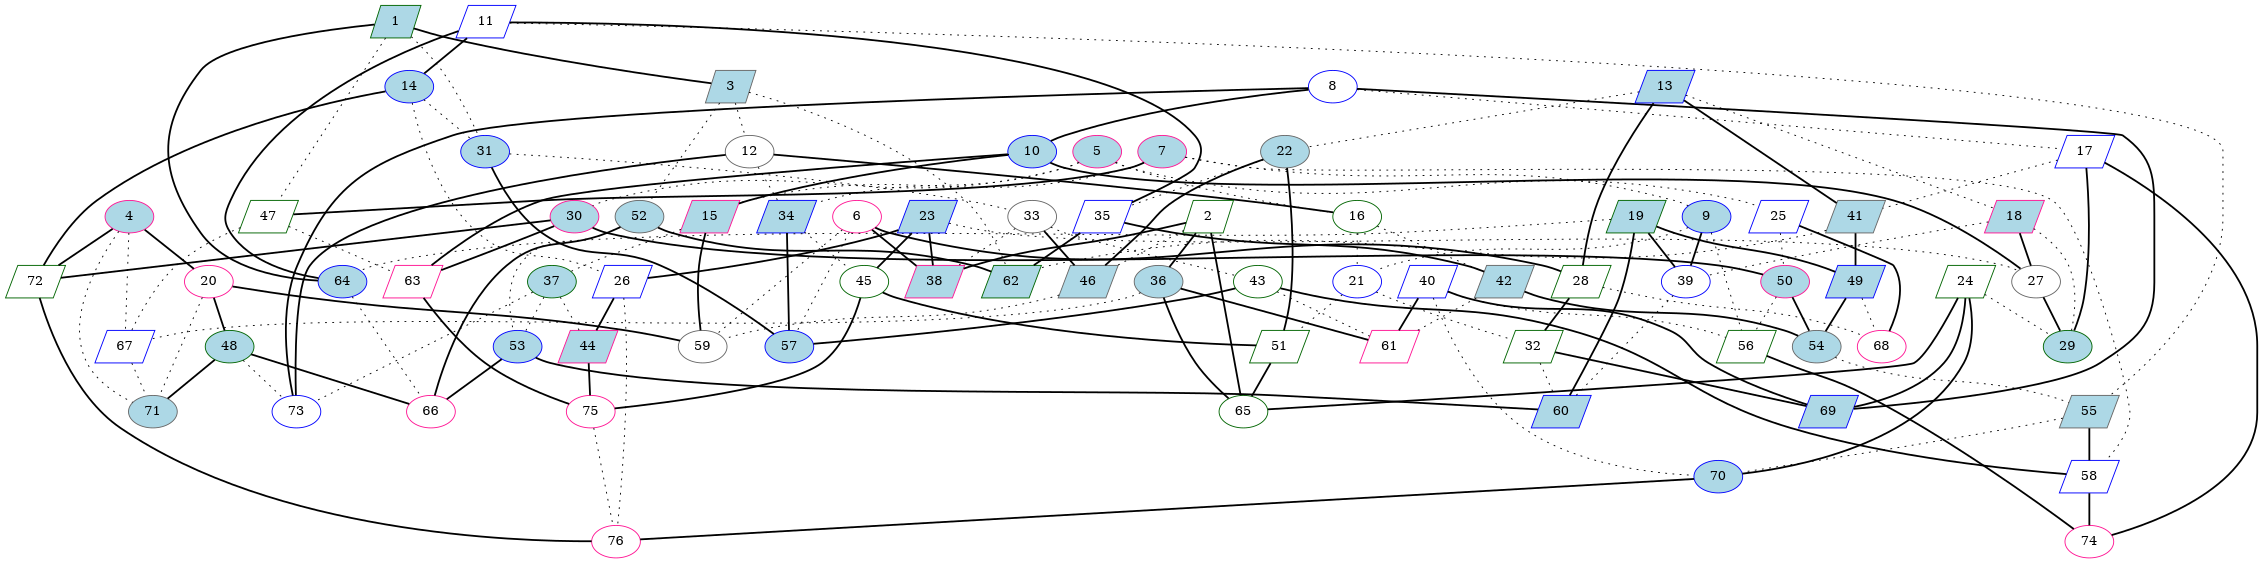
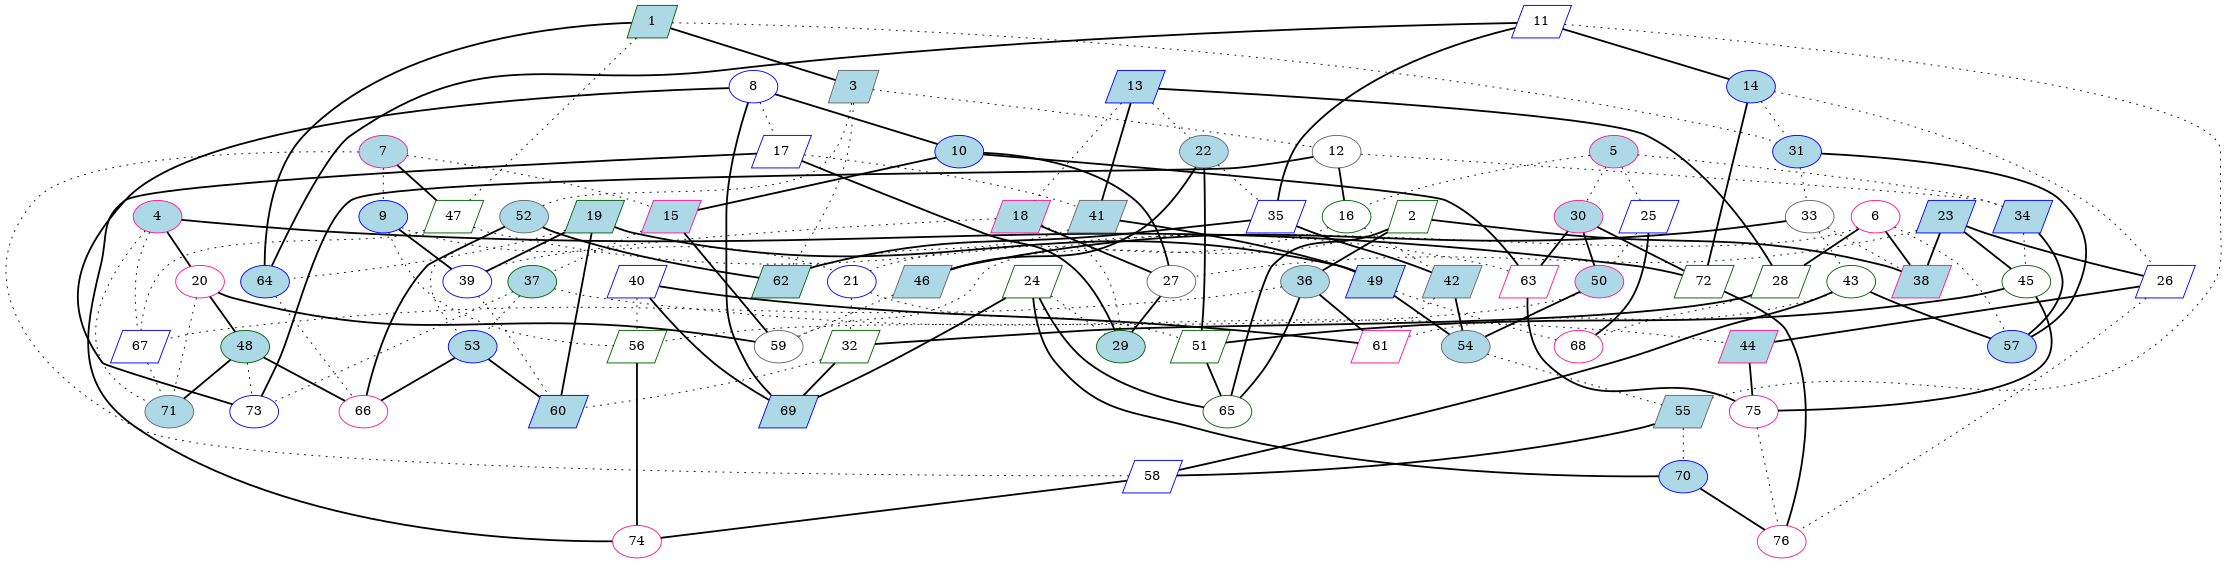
(1532, 433) -> none
